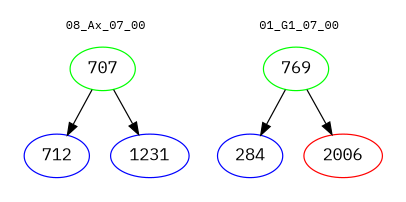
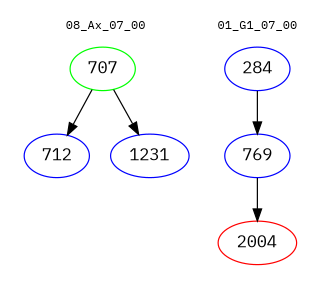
(296, 69) -> (257, 156)
(276, 107) -> (257, 106)
(343, 156) -> (257, 243)
